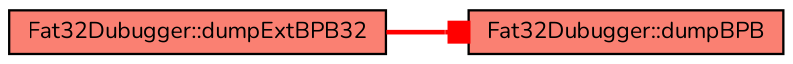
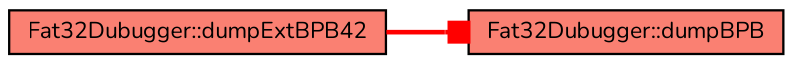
(198, 32) -> (198, 32)
